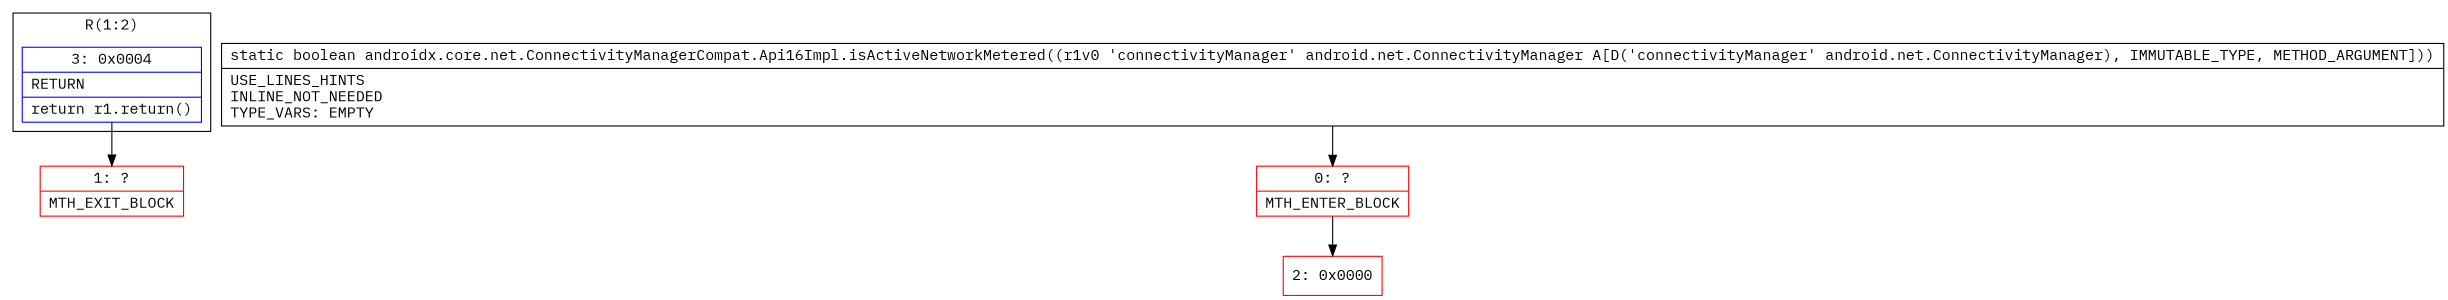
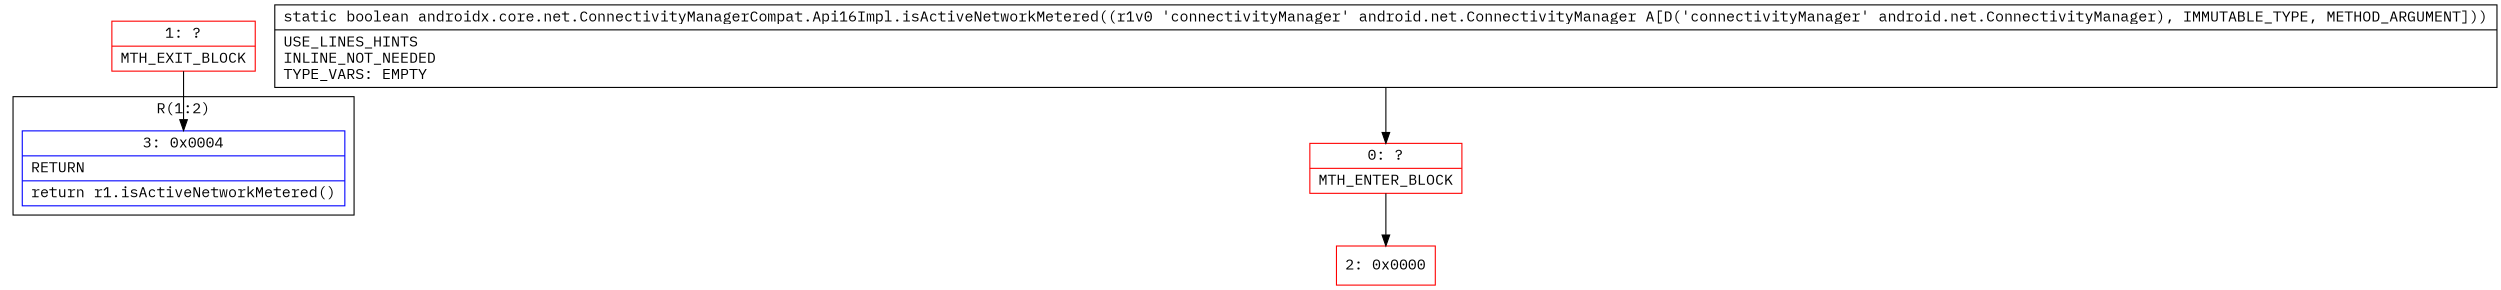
(112, 109) -> (184, 193)
(112, 139) -> (184, 89)
